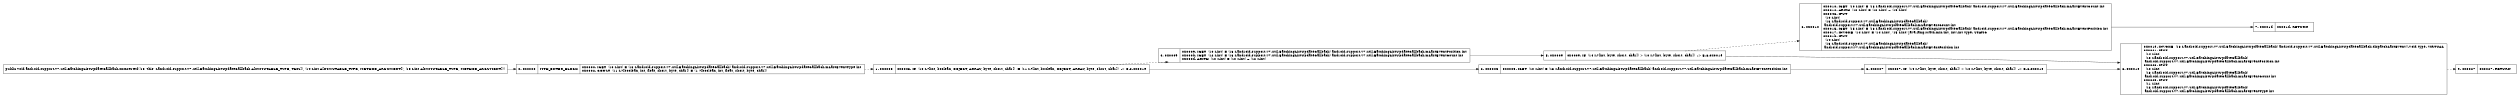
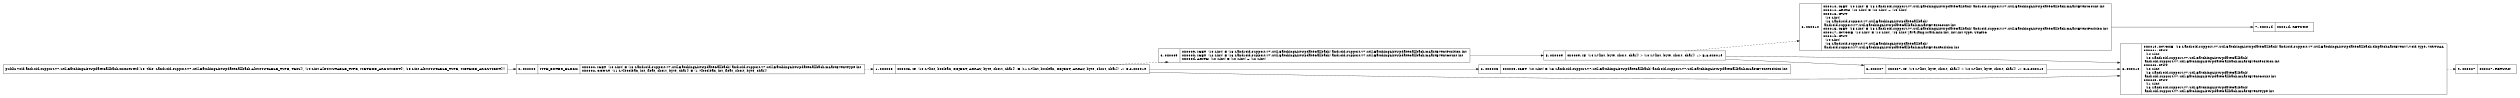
(1836, 14) -> (1836, 14)
(1826, 69) -> (1794, 62)
none -> (1634, 79)
